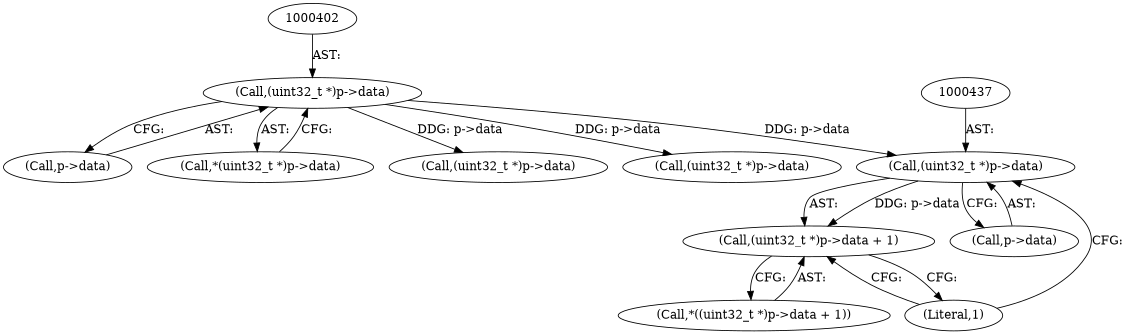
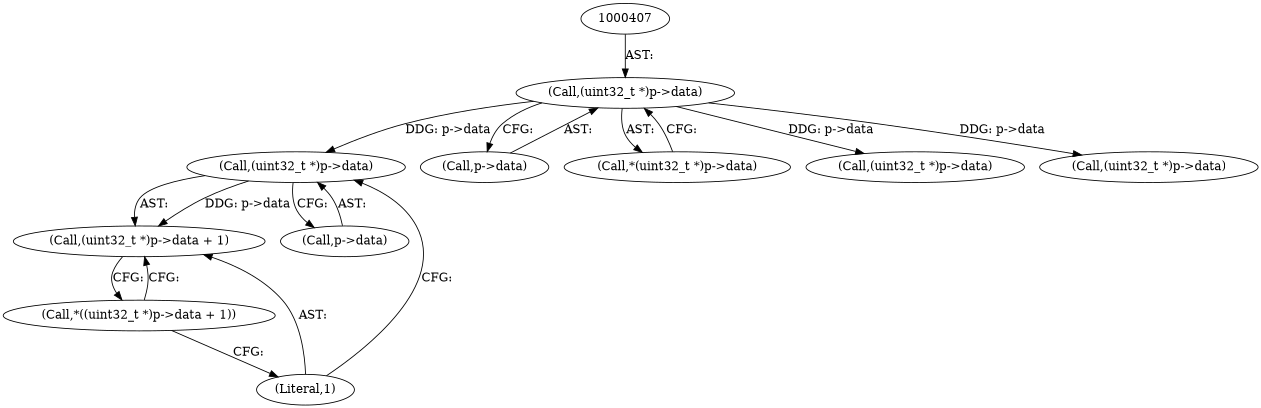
(312, 19) -> (625, 19)
(966, 93) -> none
(905, 270) -> (221, 352)
(814, 278) -> (166, 278)
(889, 278) -> (315, 316)
